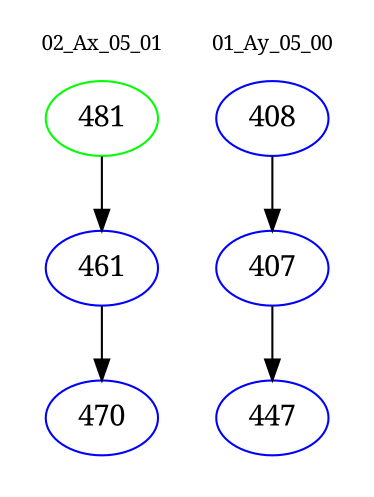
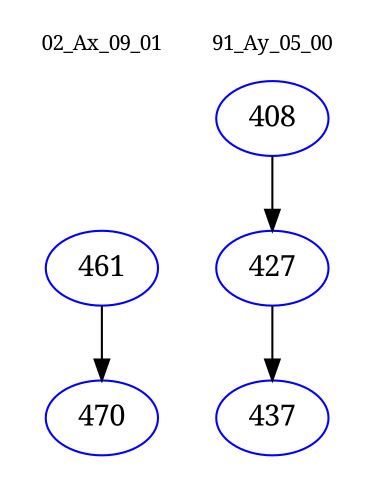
(102, 45) -> (102, 45)
(272, 45) -> (272, 45)
(102, 119) -> none
(272, 268) -> (272, 268)
(272, 418) -> (272, 418)
